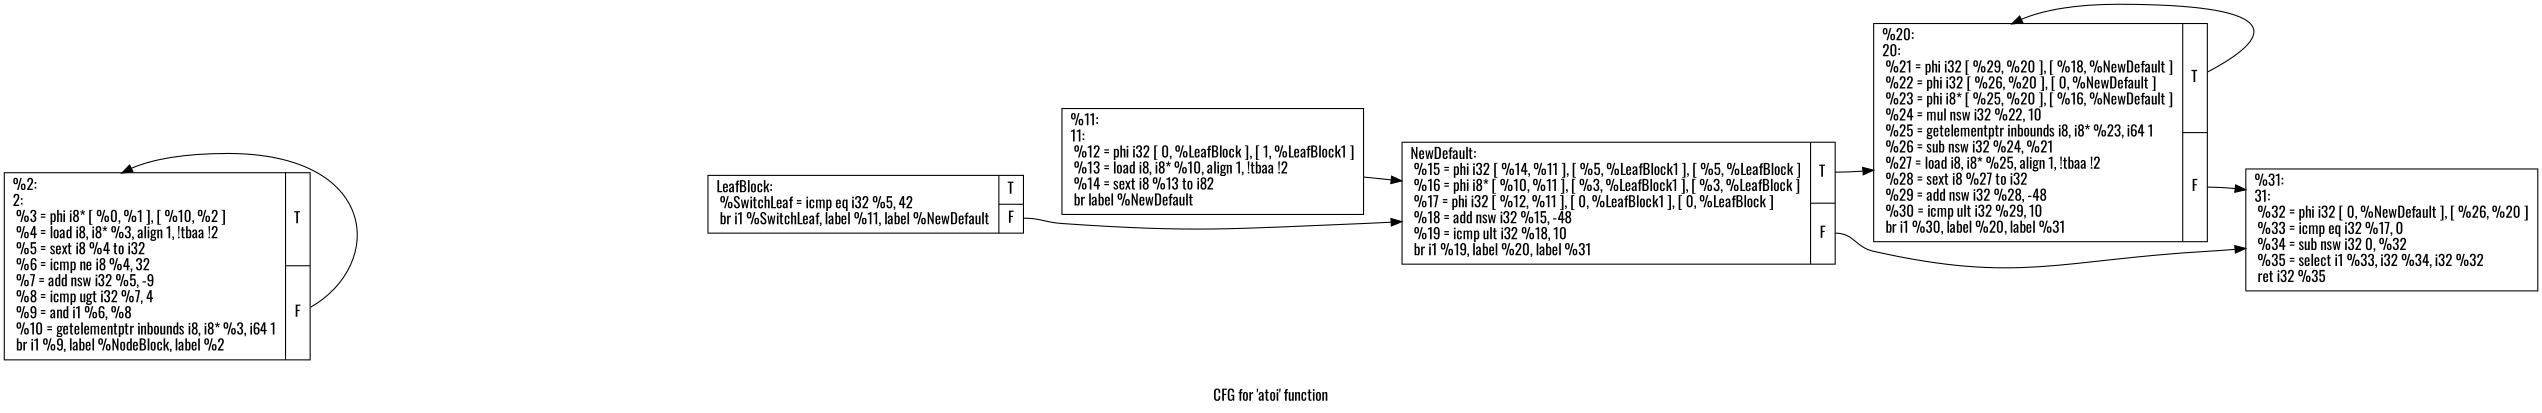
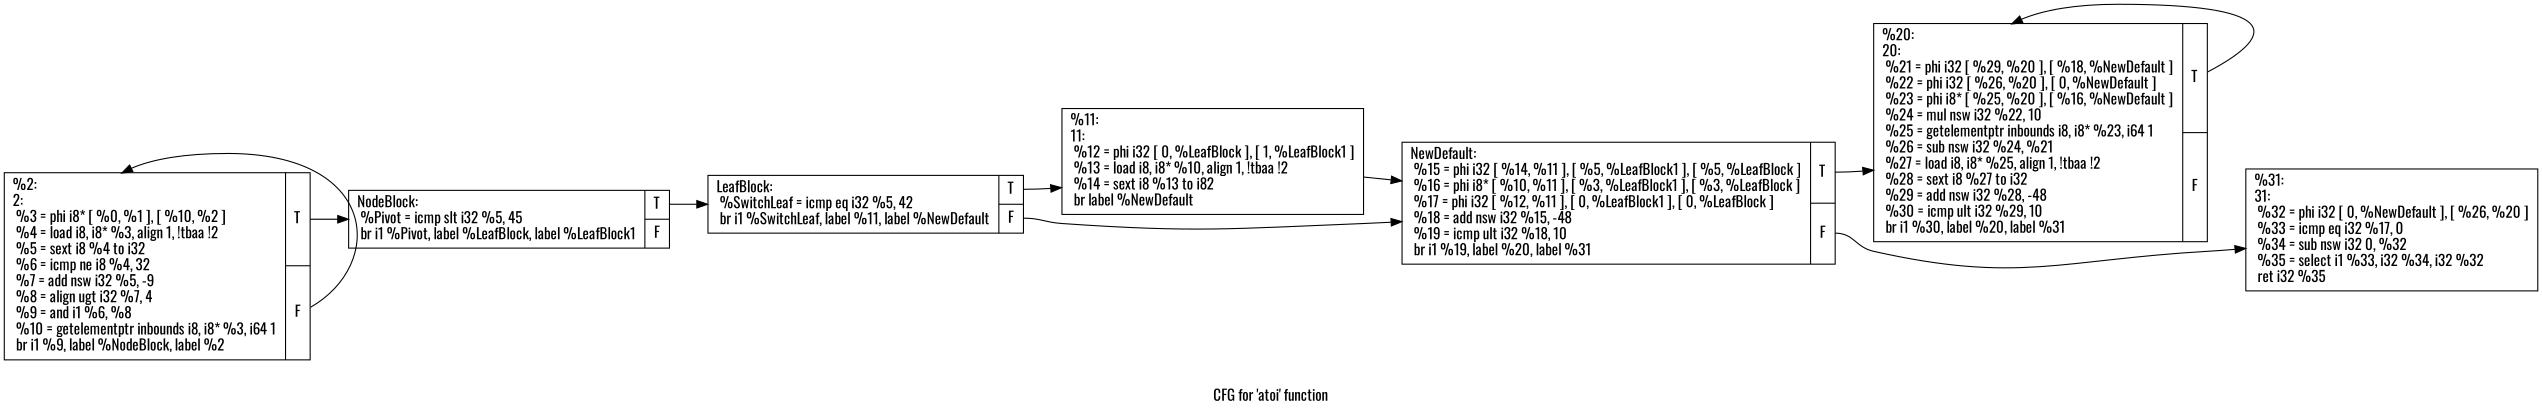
(2221, 188) -> none
none -> (1037, 189)
none -> (509, 219)
(83, 298) -> (83, 298)
